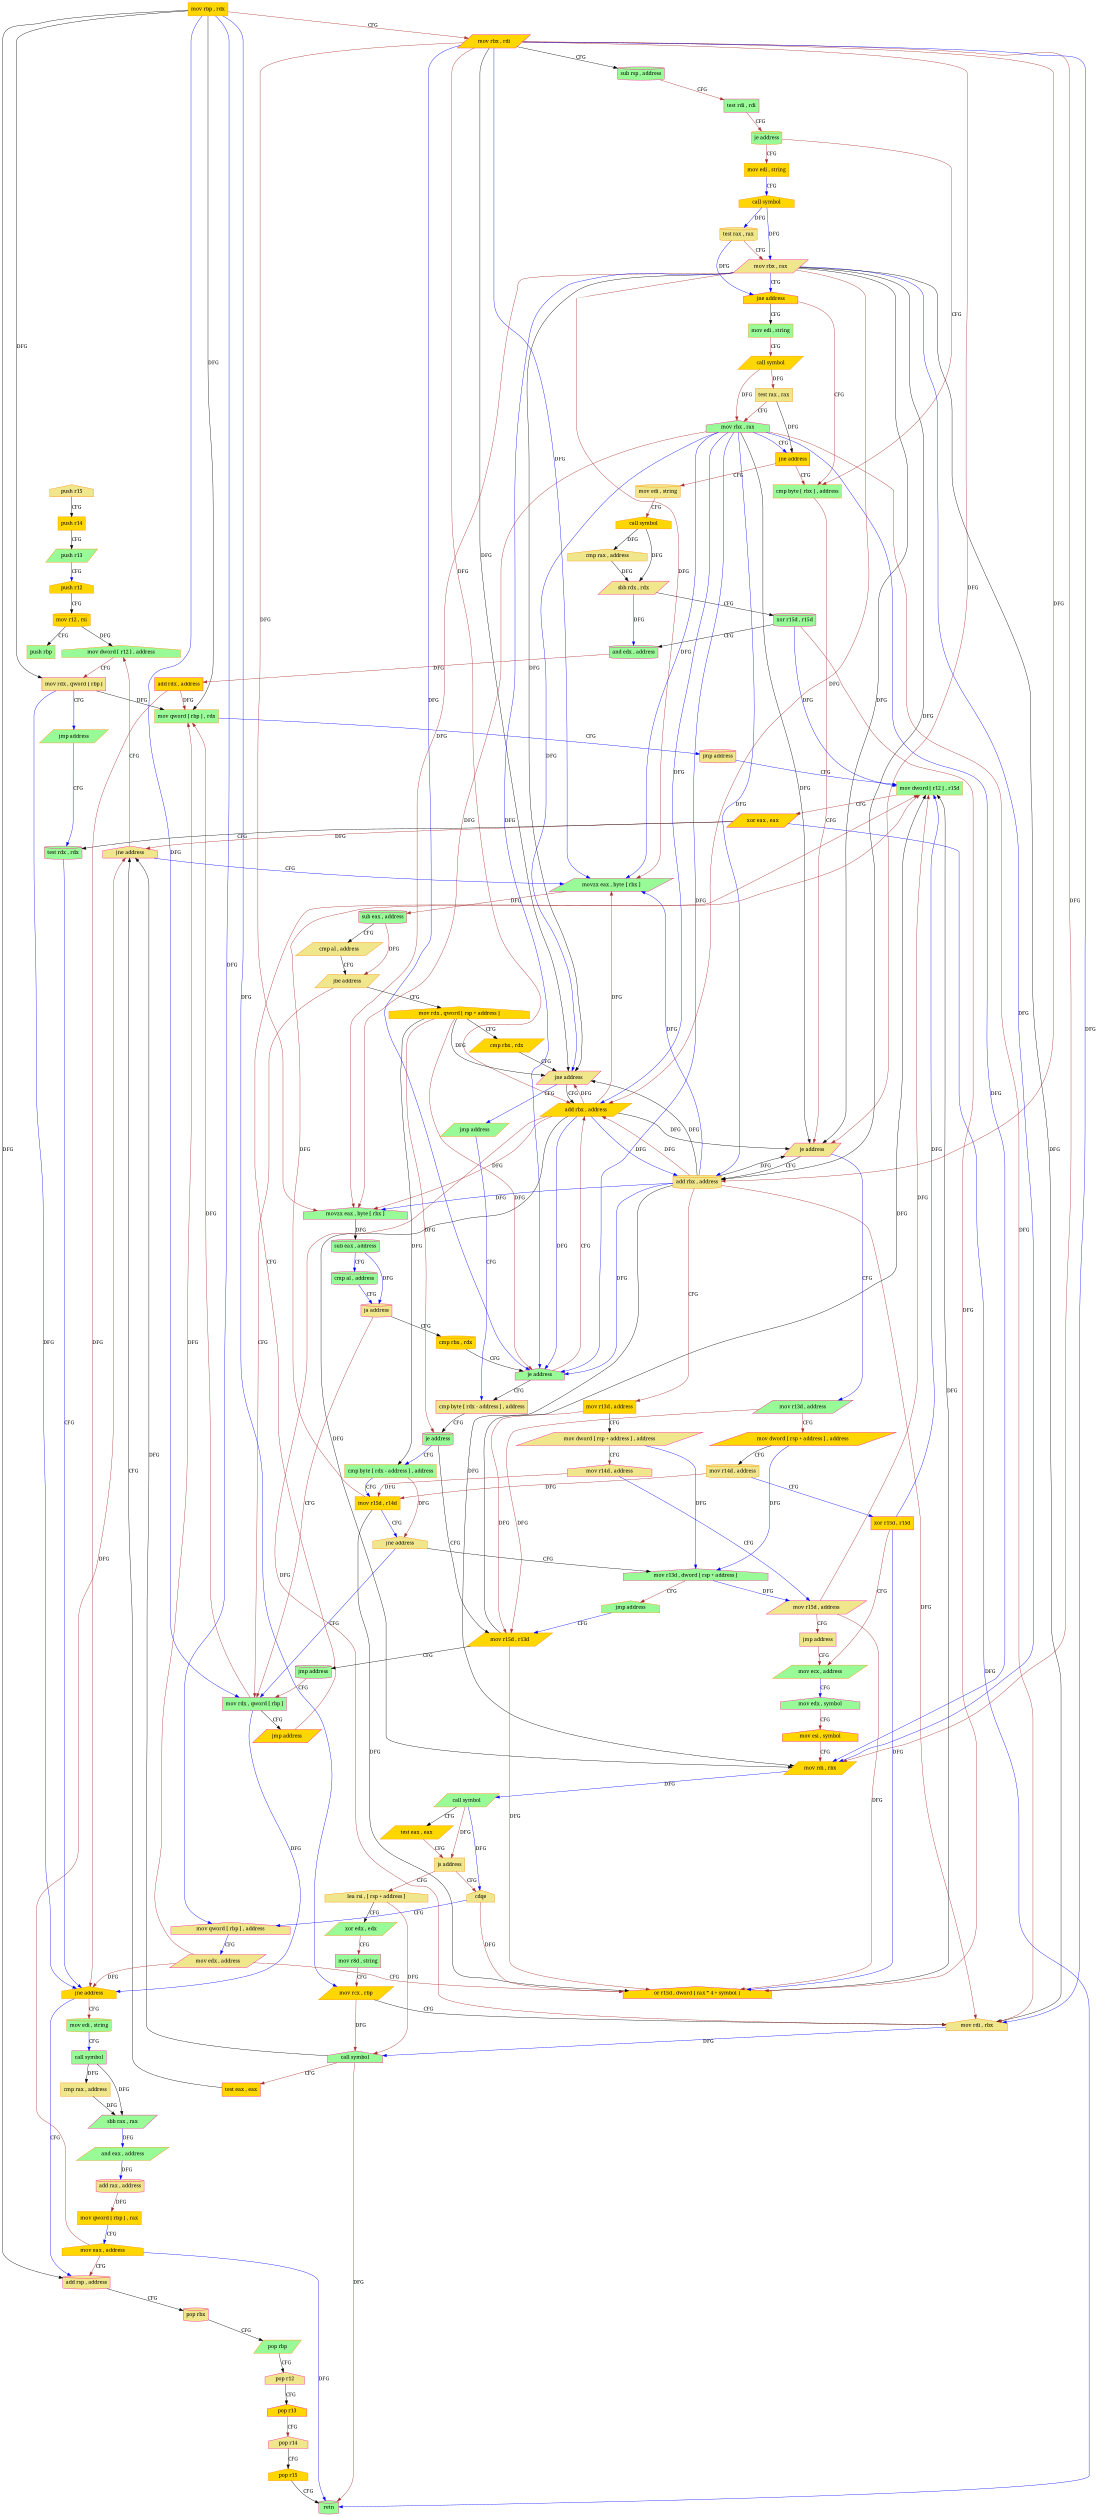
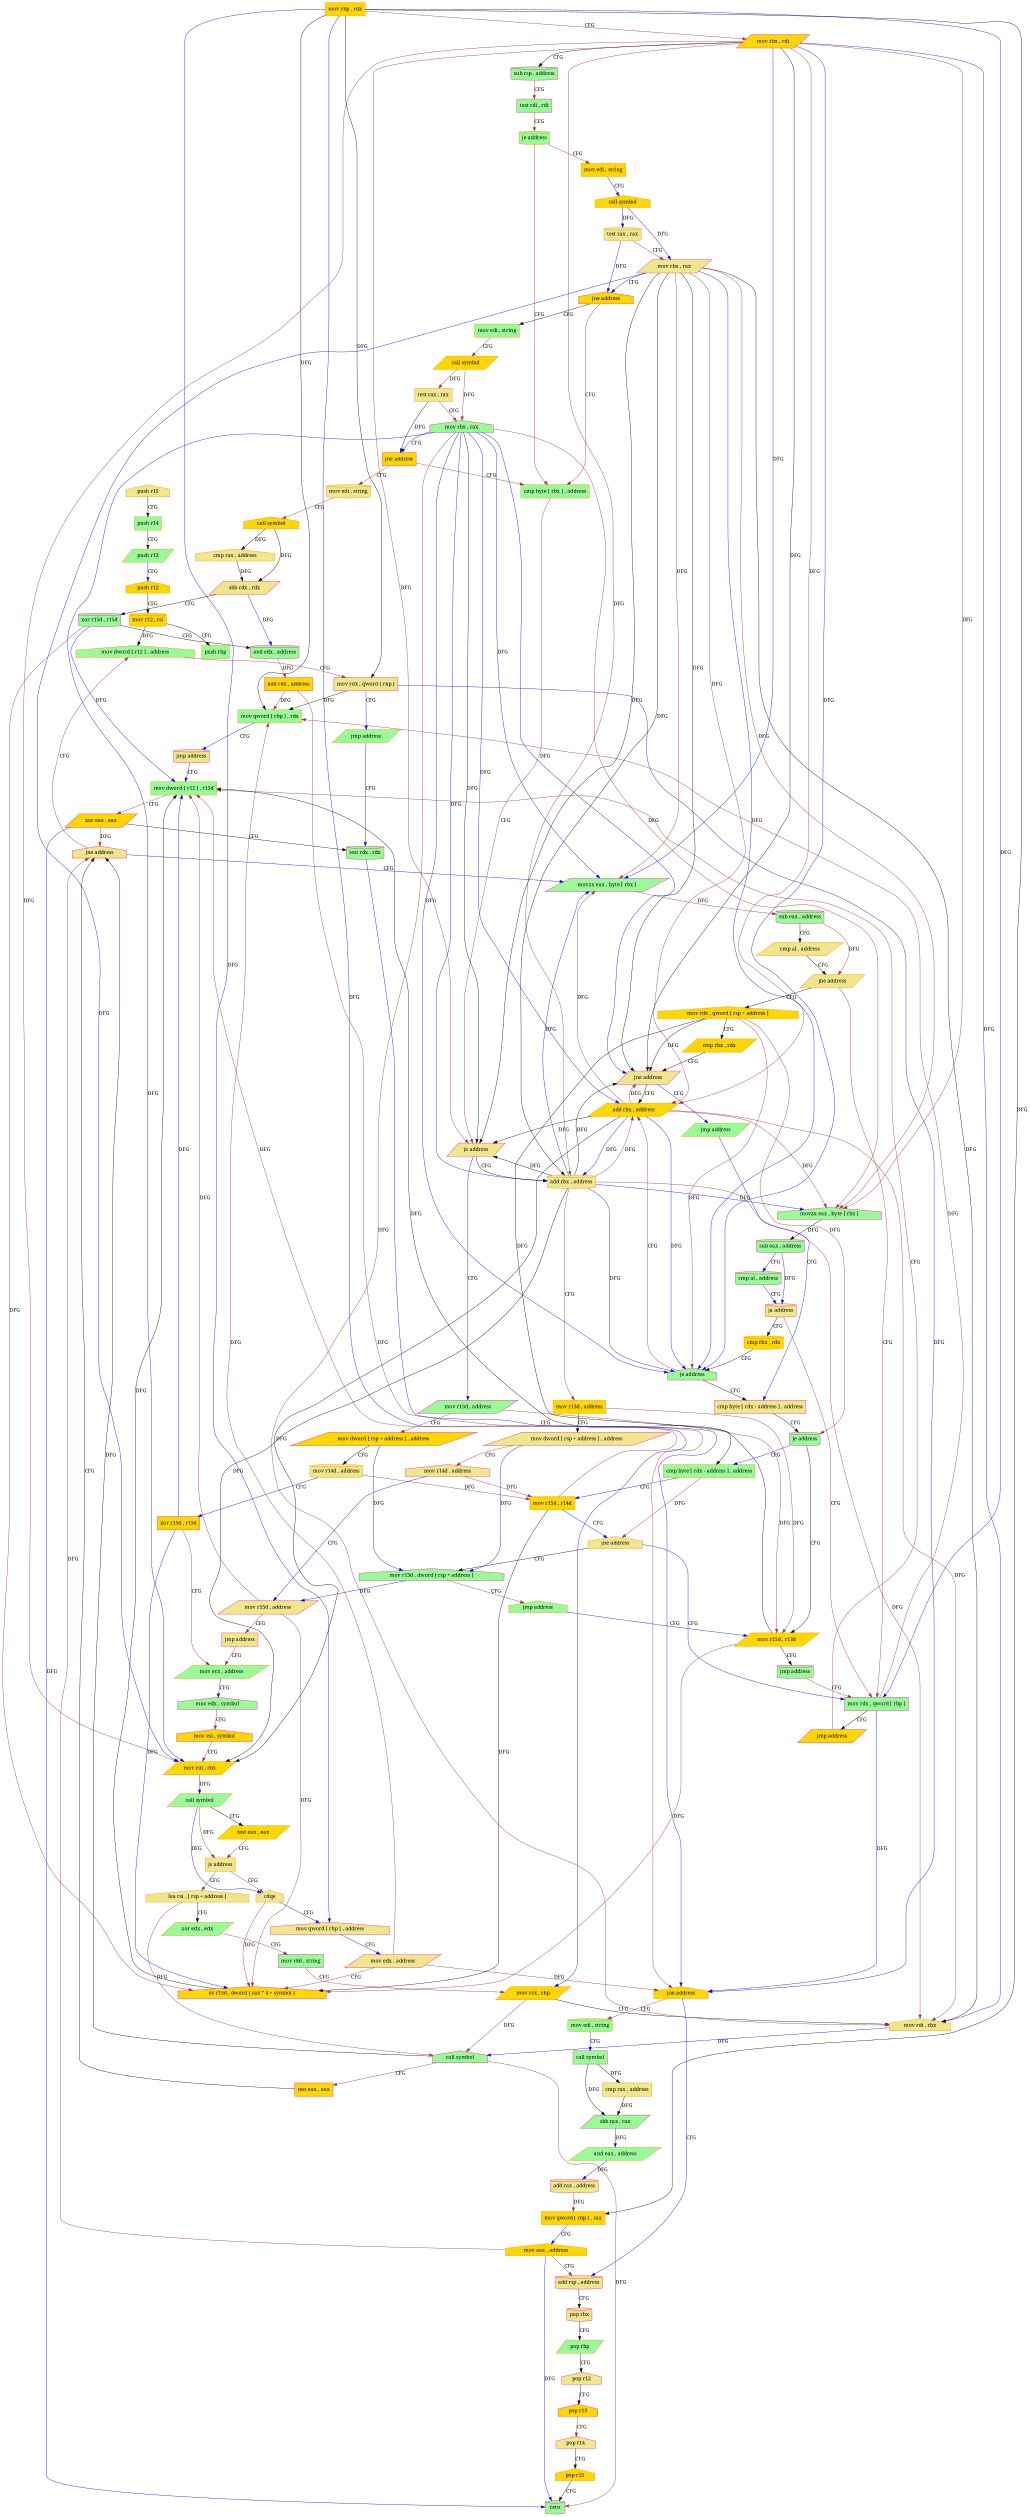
(72, 524) -> (148, 524)
(3, 1081) -> (1017, 956)
